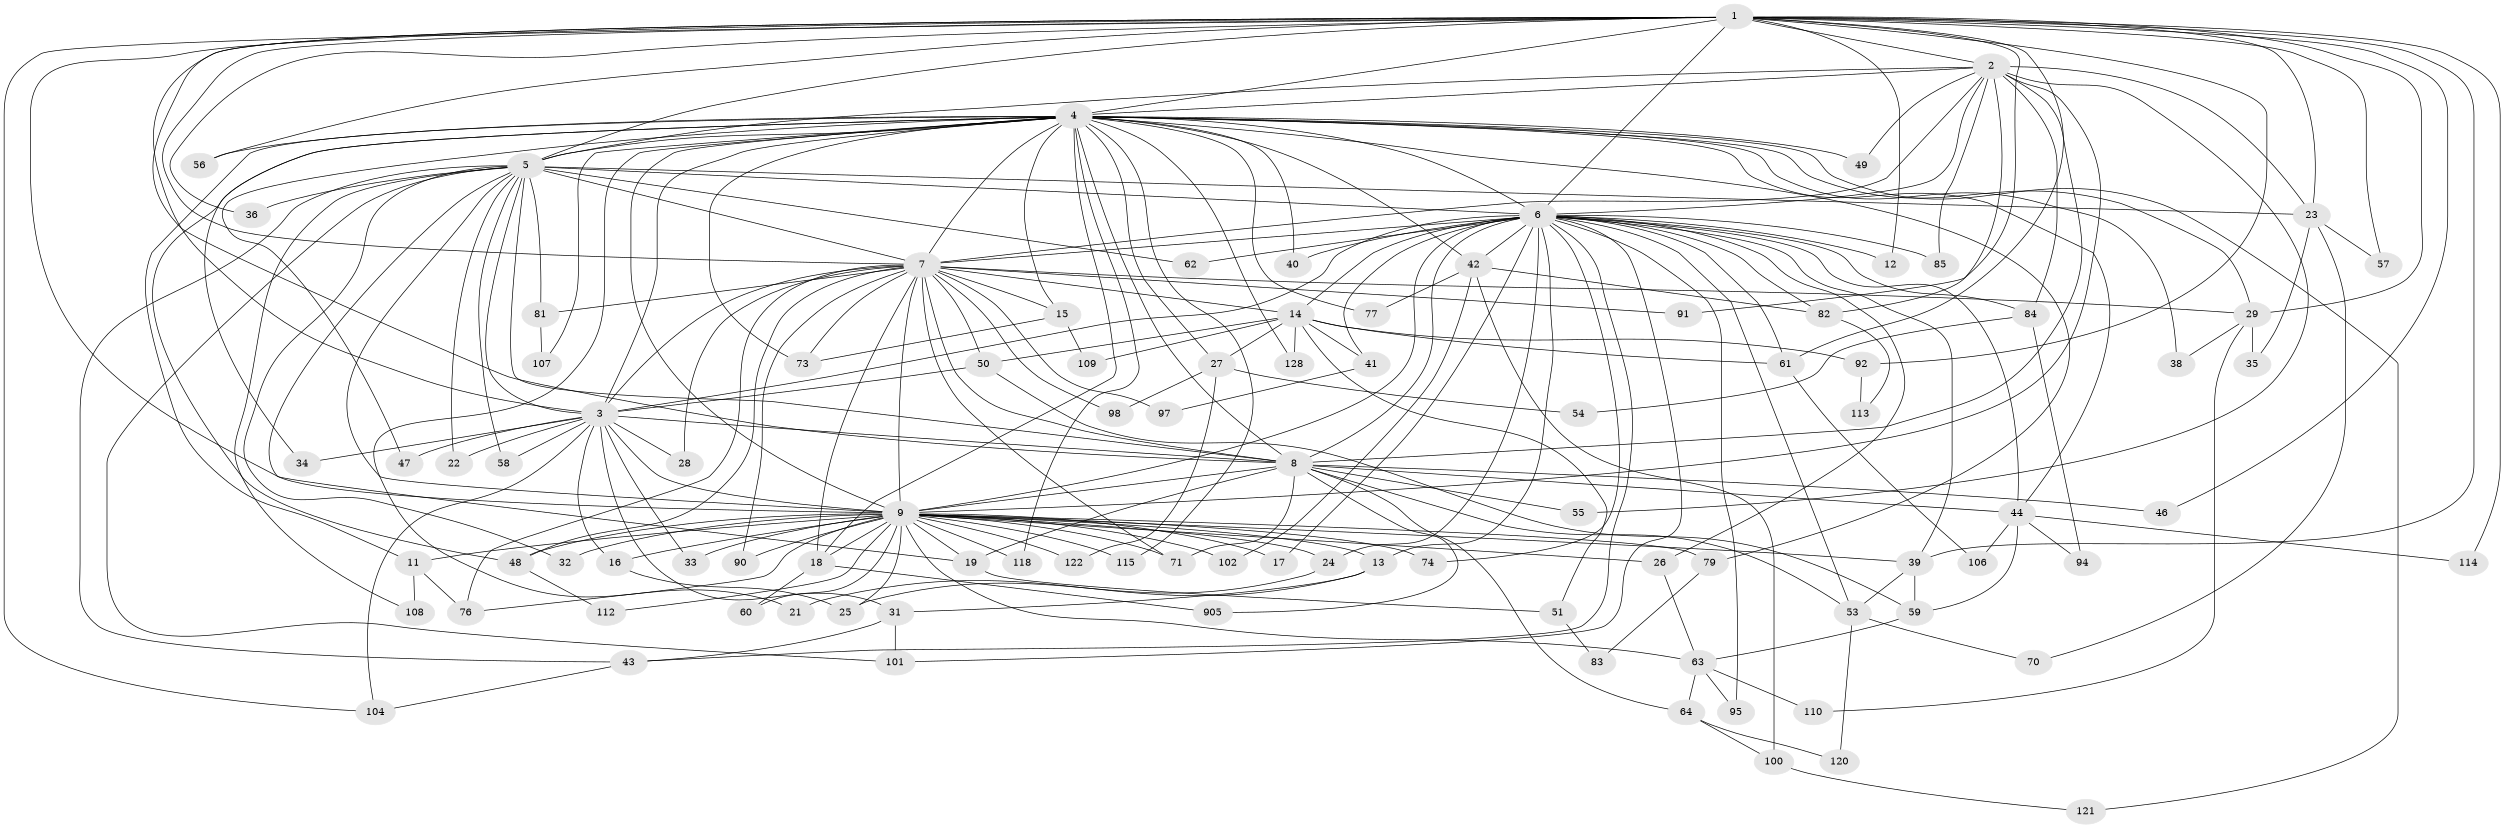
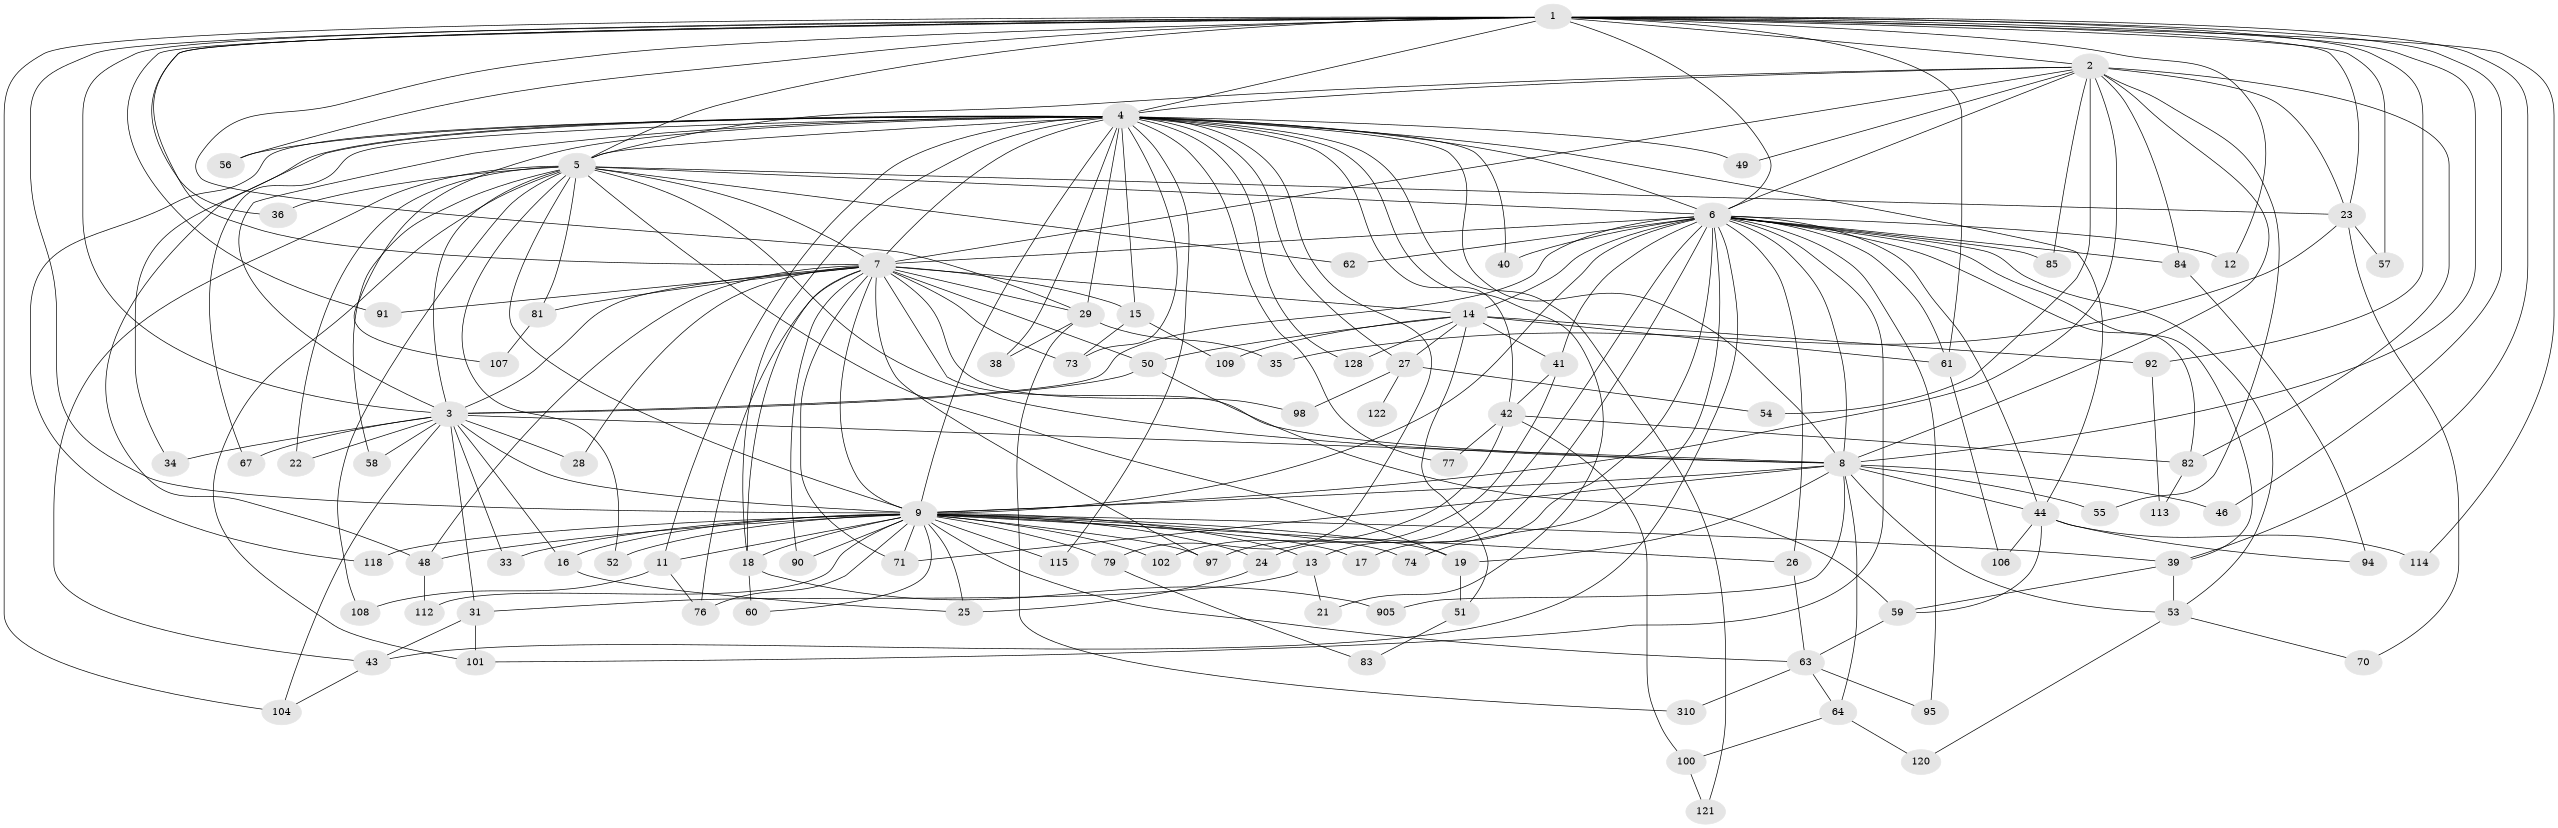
(1506, 240) -> (1533, 389)
(1810, 377) -> (2029, 325)
(405, 464) -> (246, 464)
(990, 533) -> (1075, 532)
(565, 563) -> (613, 563)
(1813, 712) -> (1686, 712)
